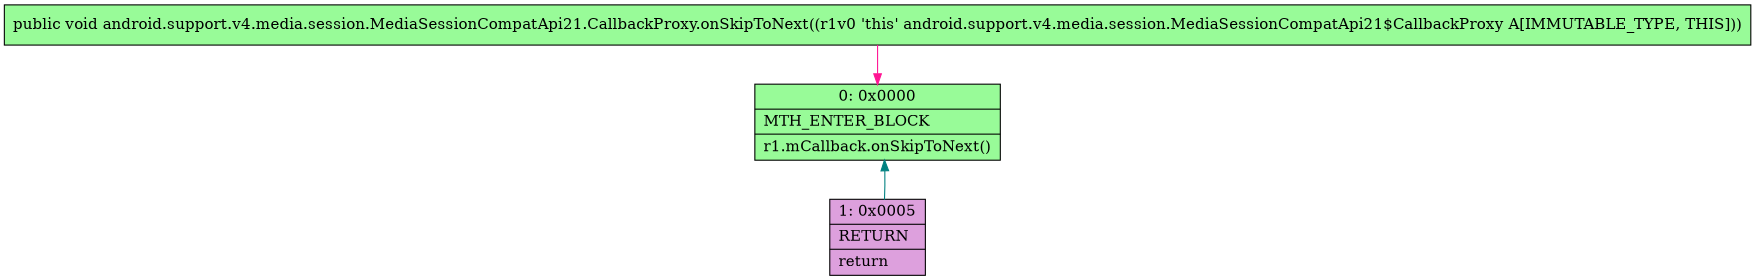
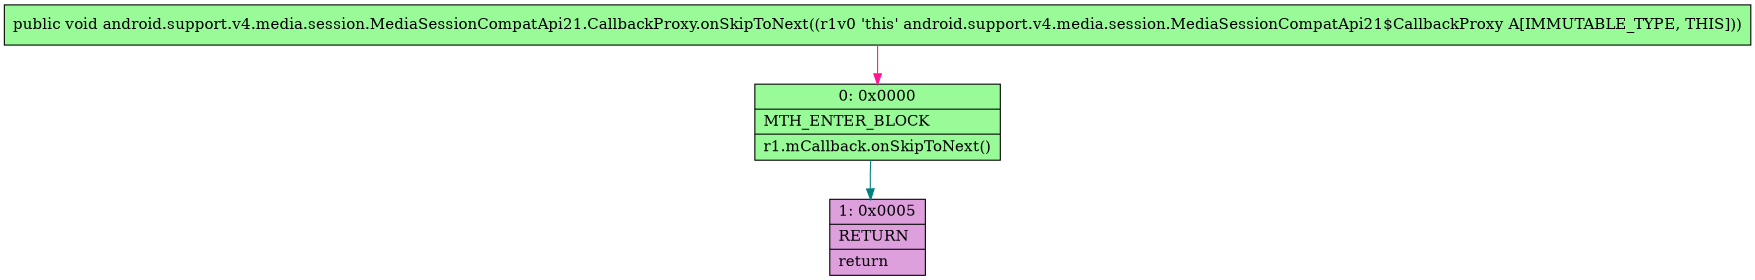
(885, 185) -> (870, 174)
